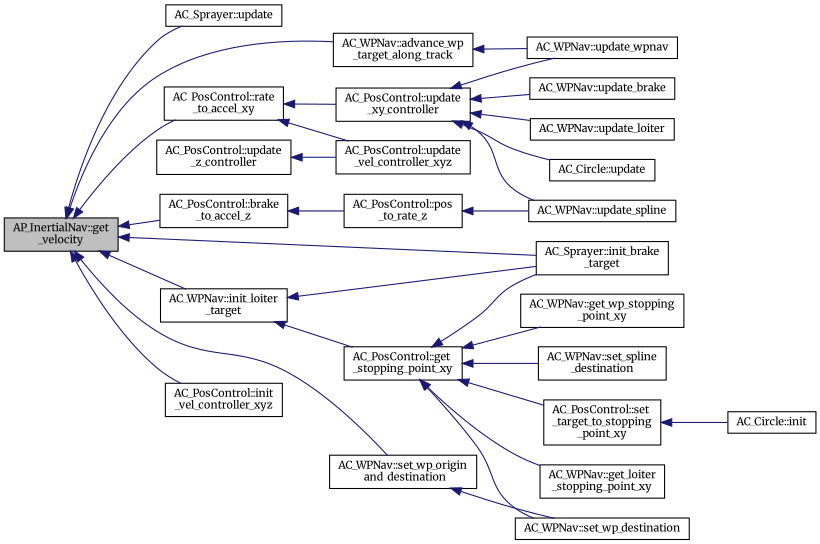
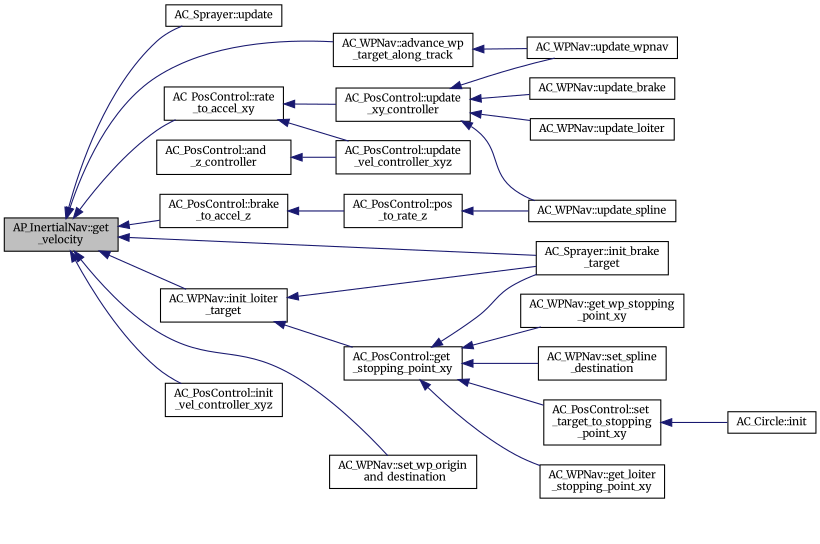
(224, 157) -> (224, 157)
(602, 170) -> none
(602, 529) -> none
